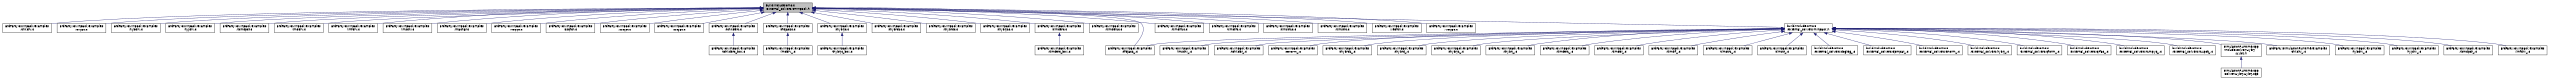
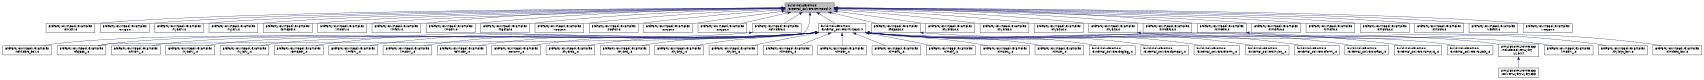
none -> (896, 50)
(2298, 50) -> (136, 50)
